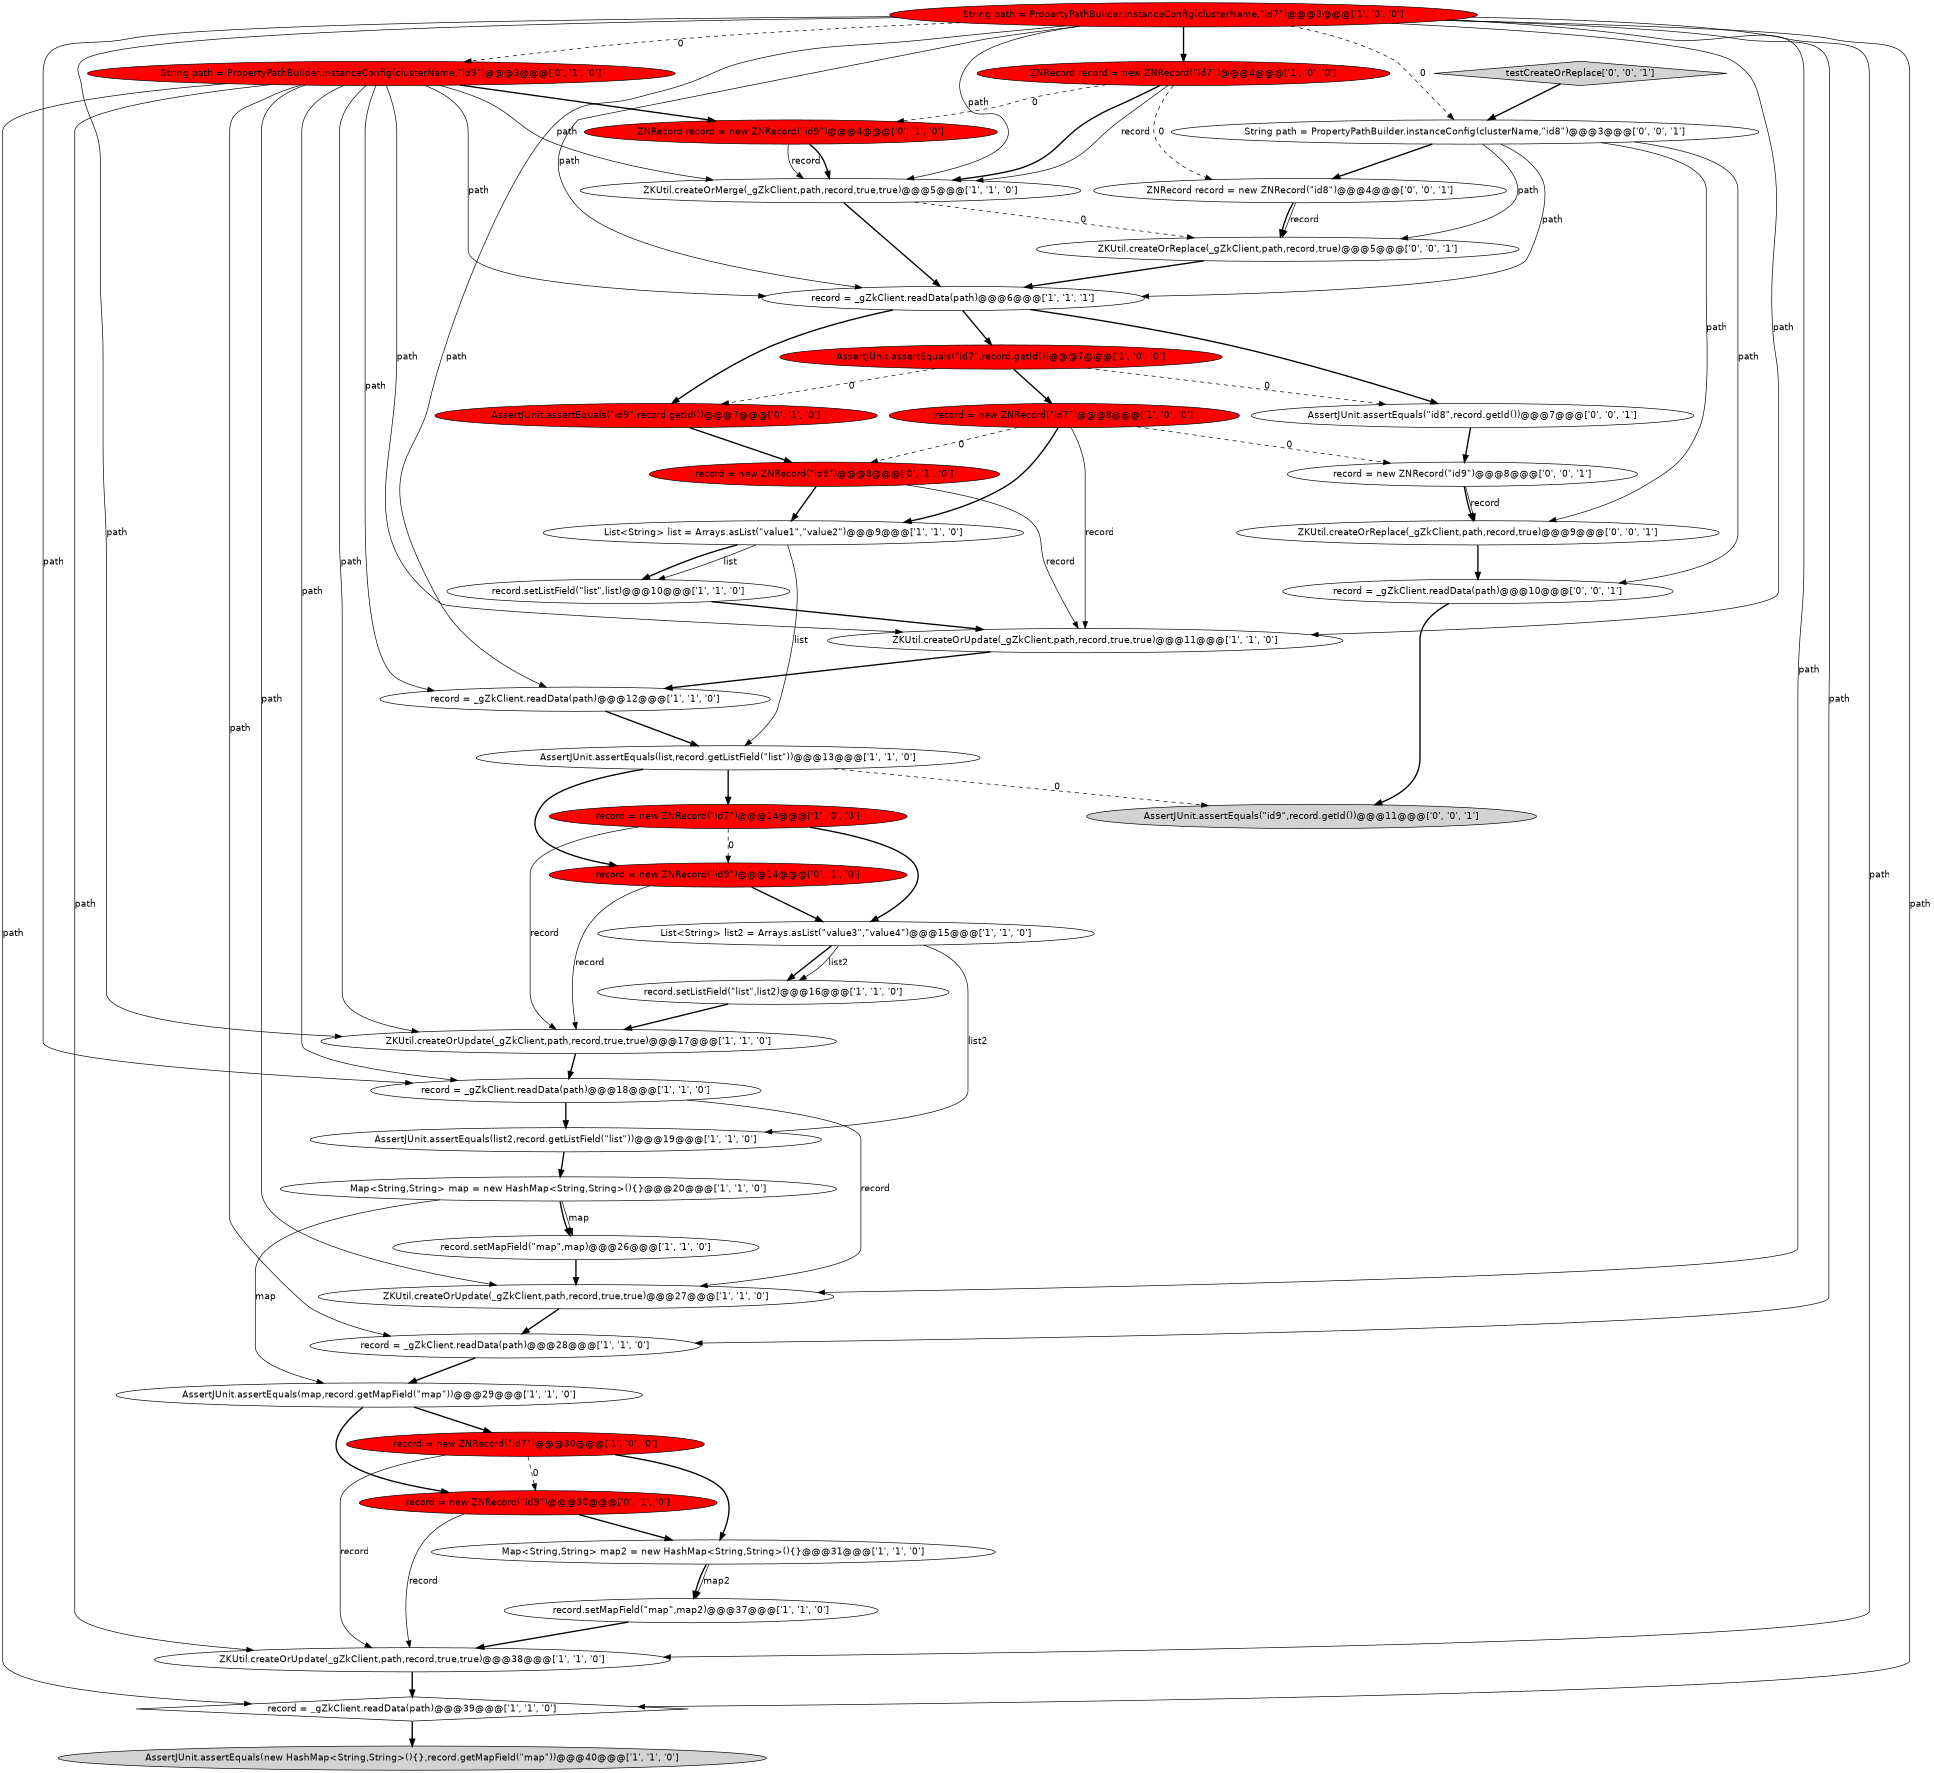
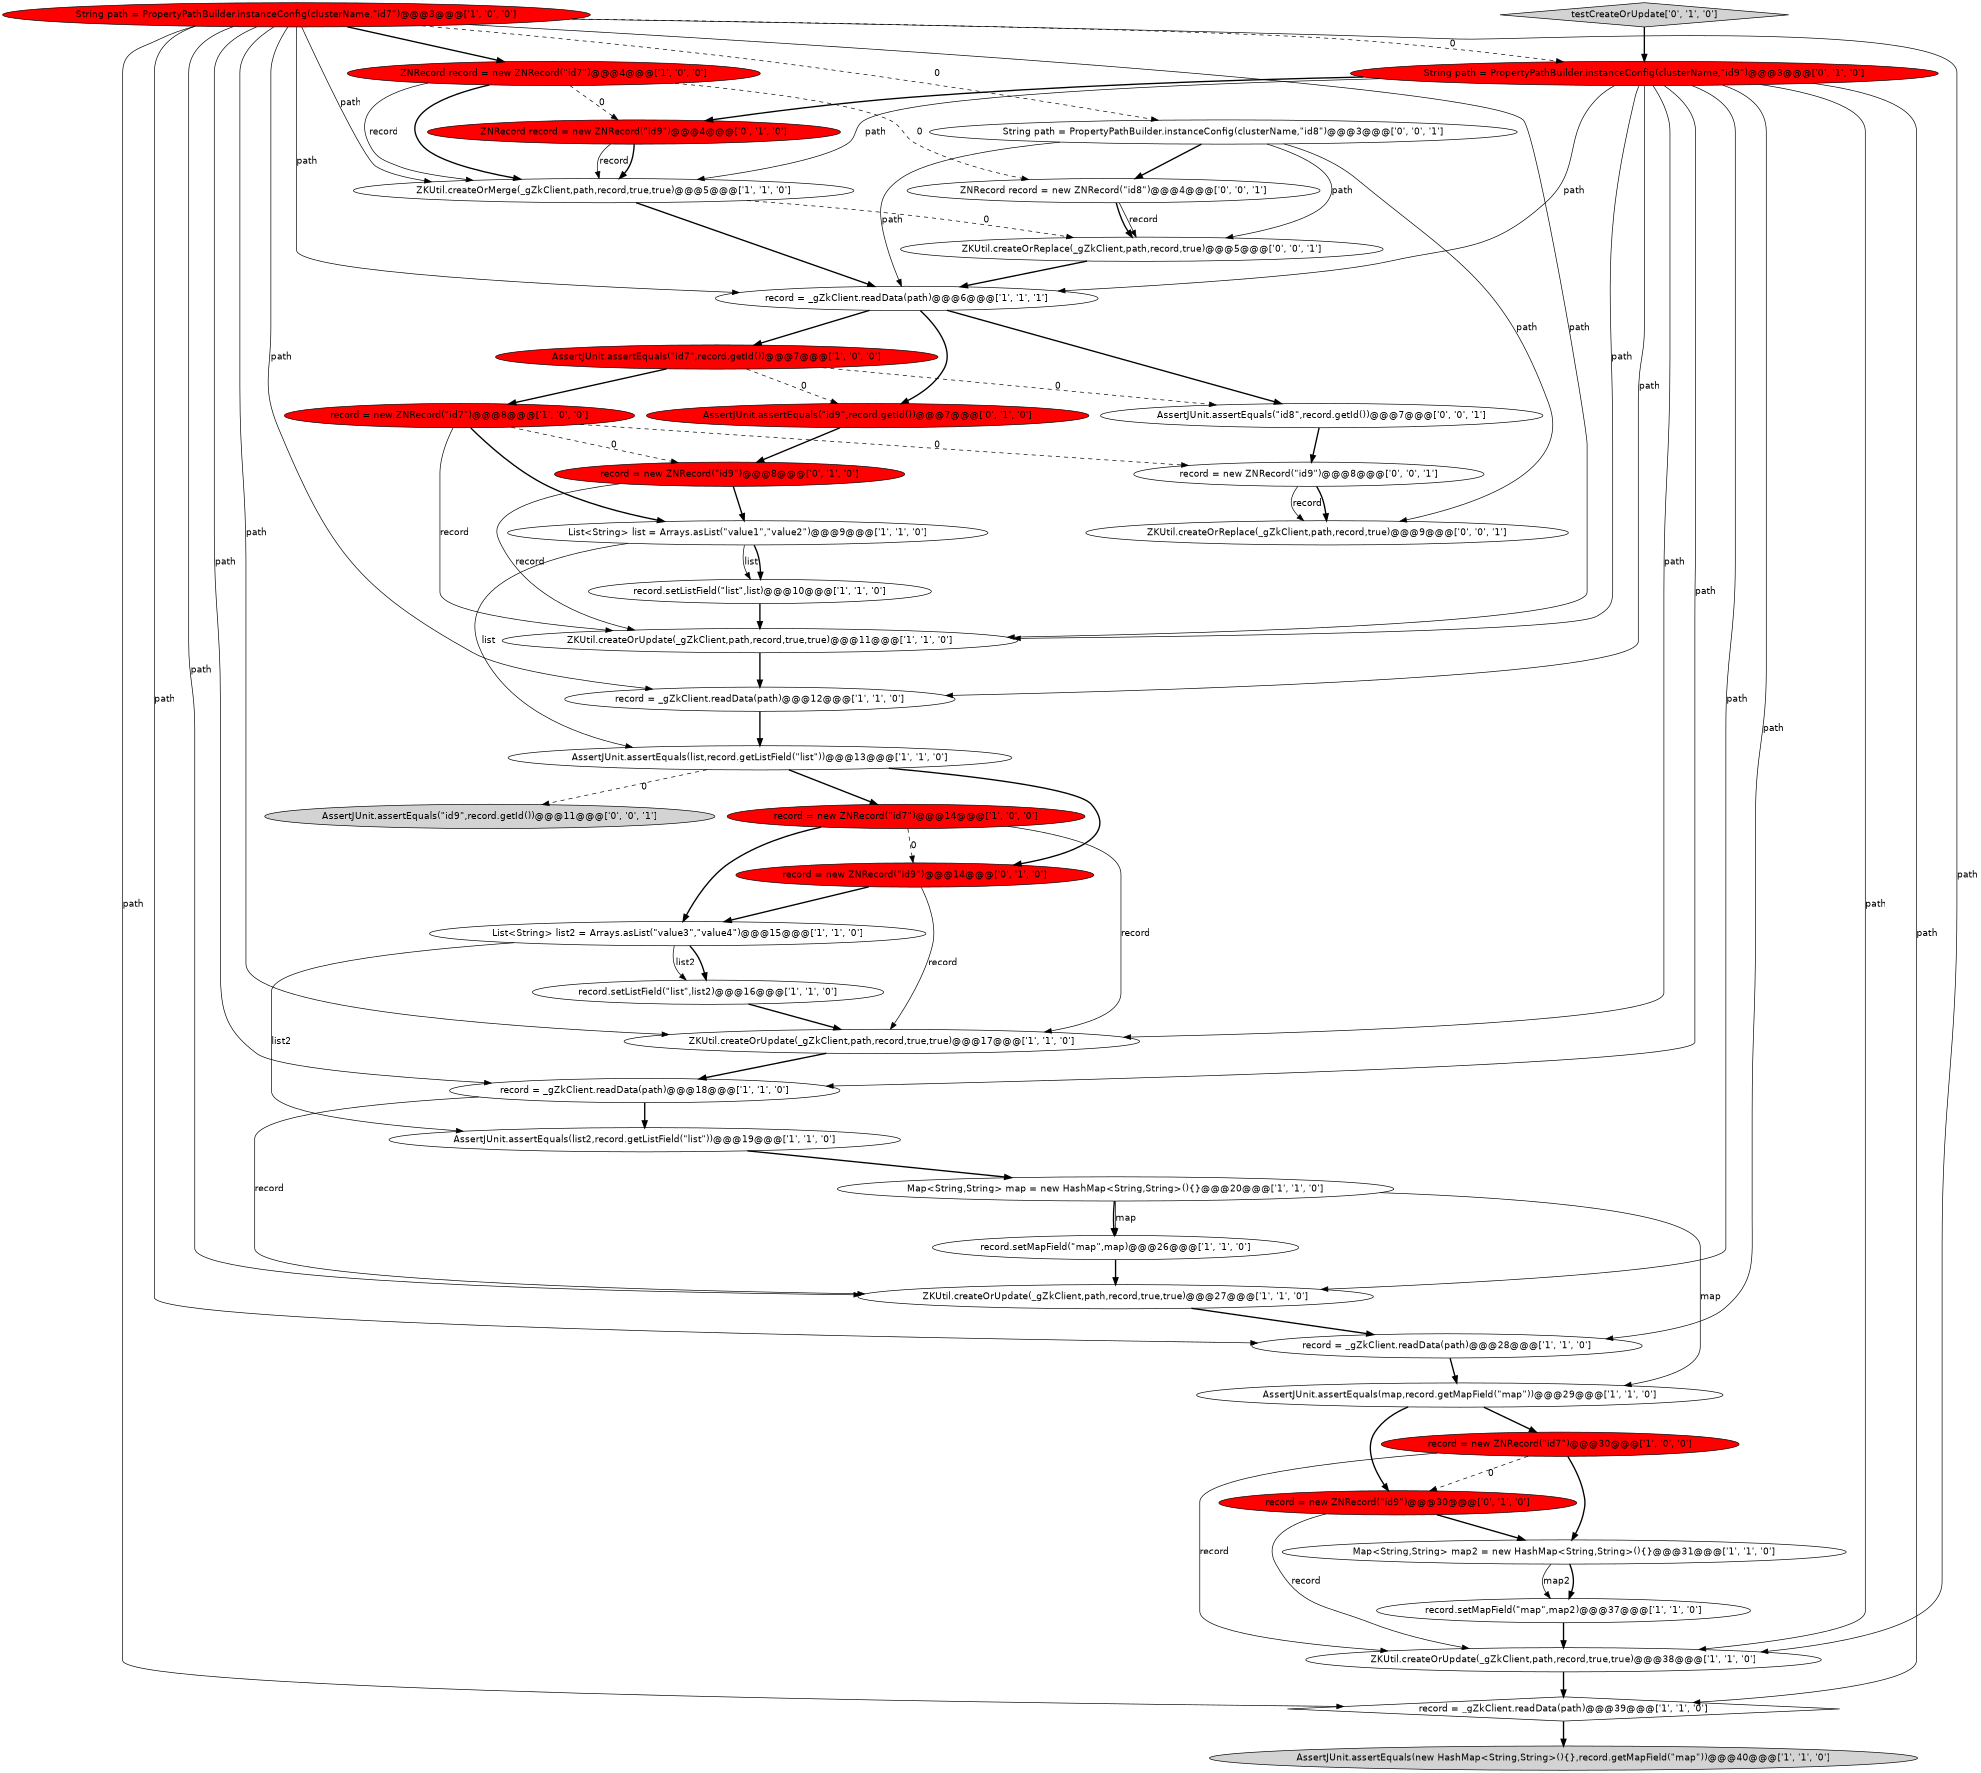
none -> (1644, 15)
(1580, 73) -> none
(1478, 591) -> none
